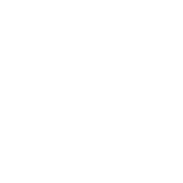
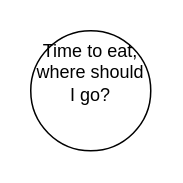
none -> (91, 91)
